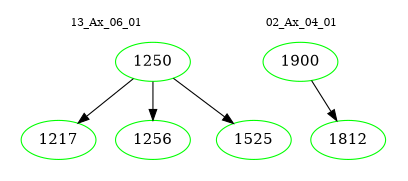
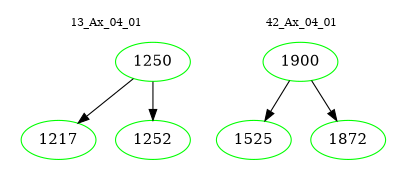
(106, 23) -> (106, 23)
(302, 23) -> (302, 23)
(193, 93) -> (280, 96)
(153, 140) -> (153, 140)
(348, 140) -> (348, 140)
